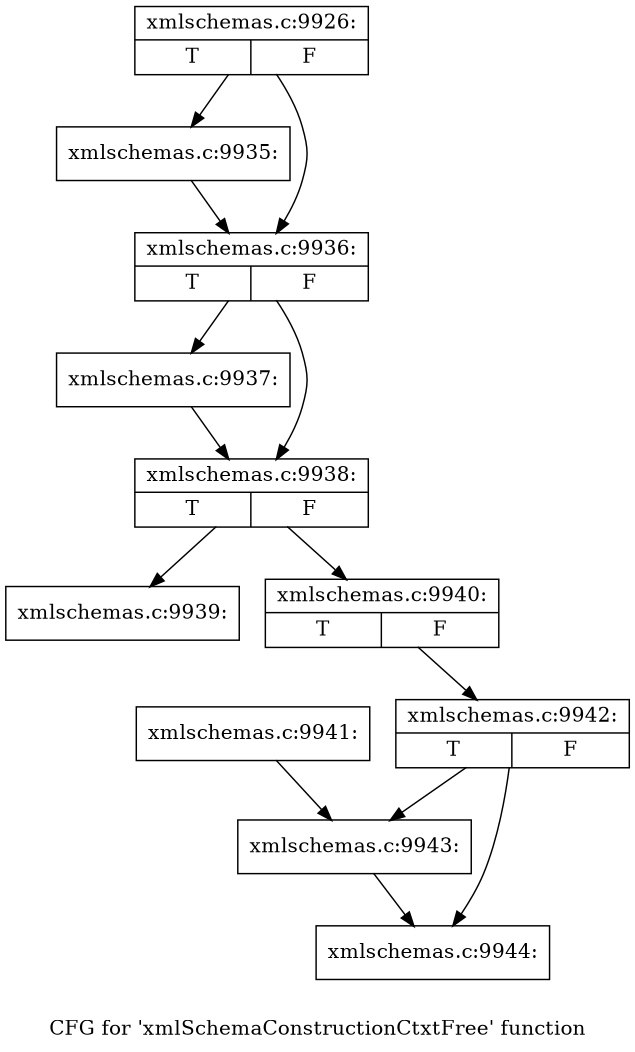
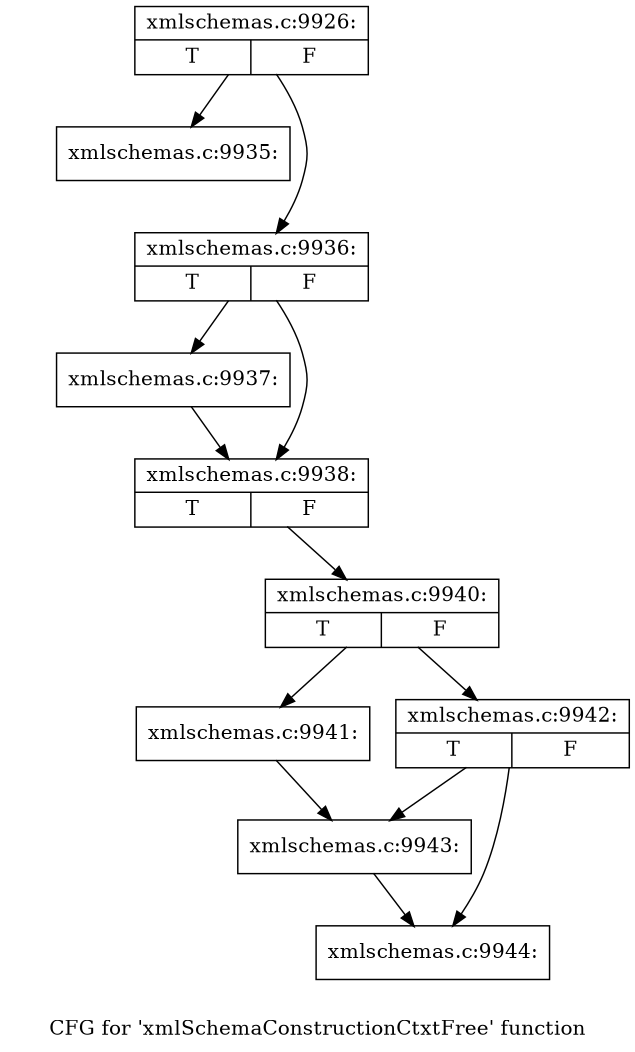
(206, 201) -> none
(123, 613) -> none
none -> (319, 672)
